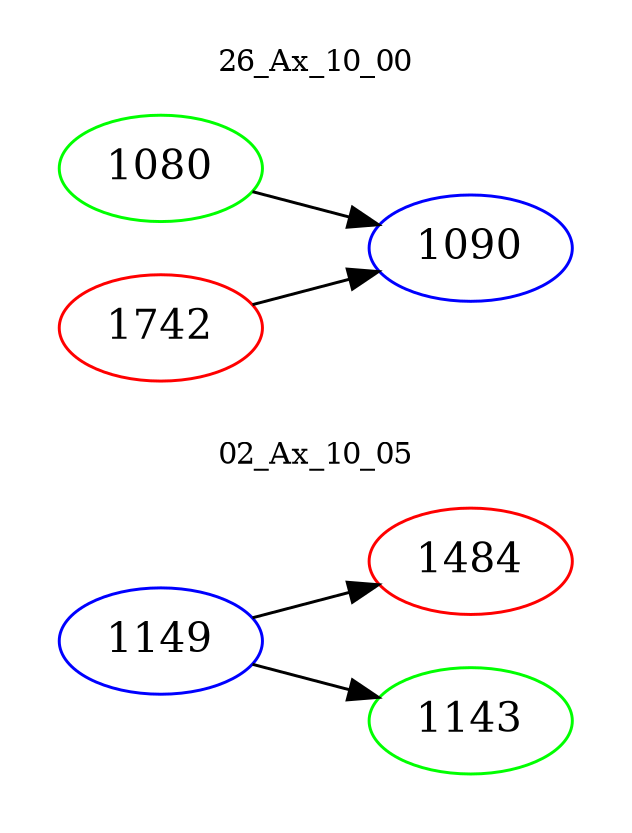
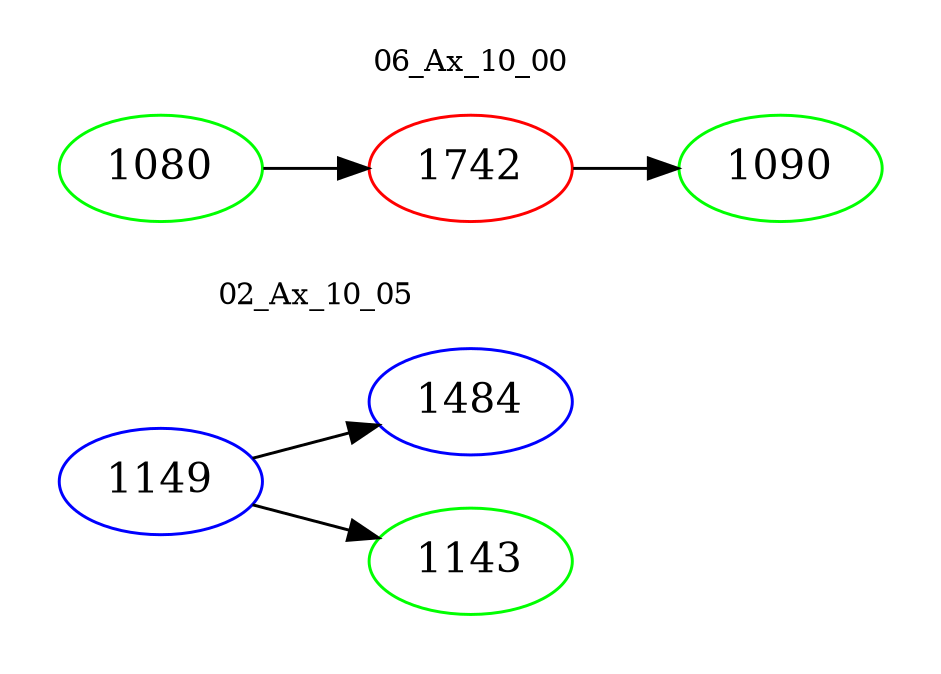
(316, 64) -> (471, 64)
(301, 204) -> (301, 168)
(471, 248) -> (781, 168)
(471, 561) -> (471, 402)
